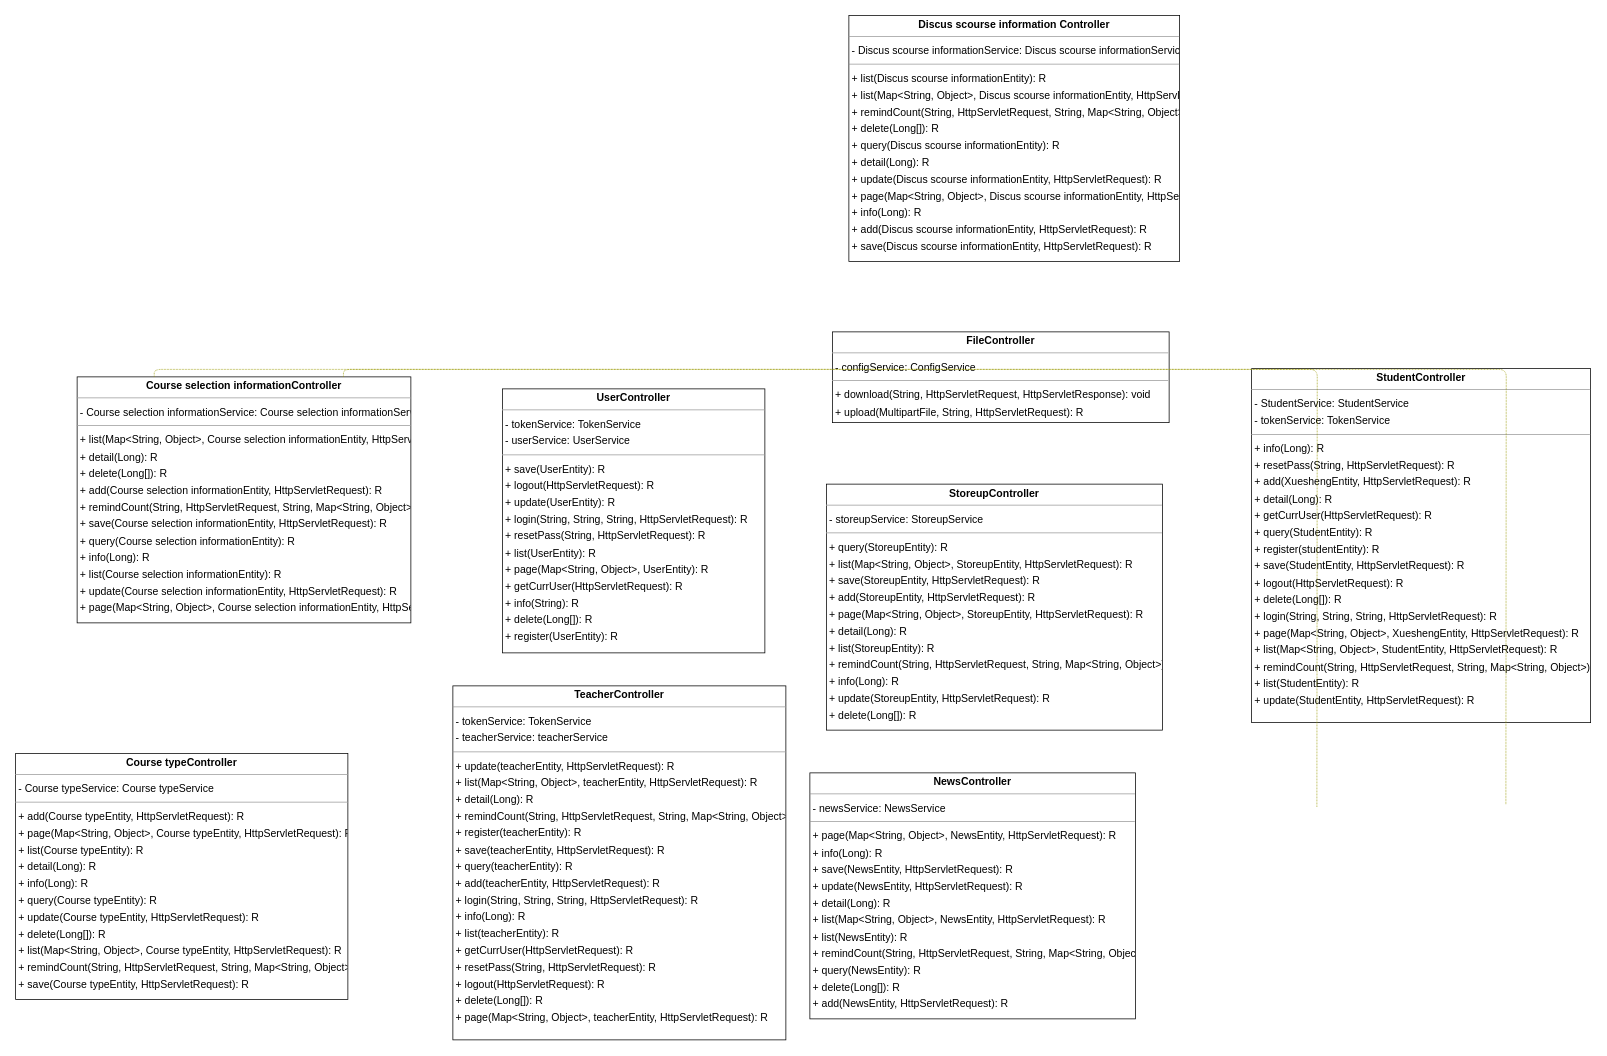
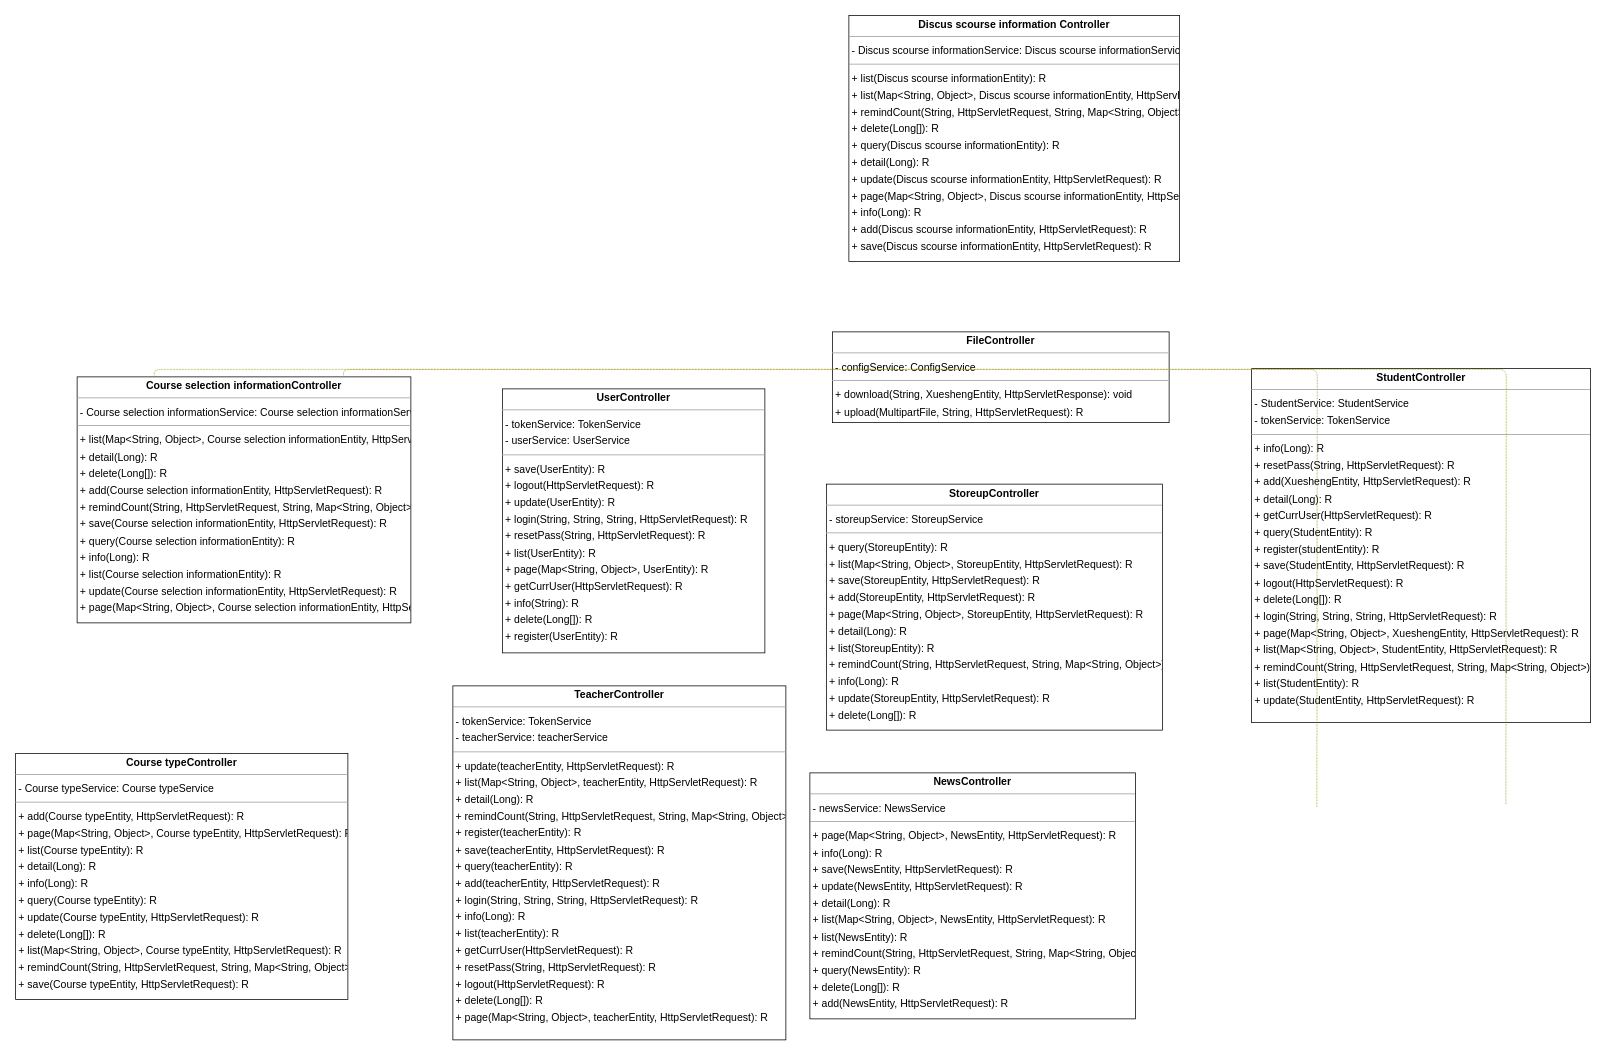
(1007, 357) -> (995, 357)
